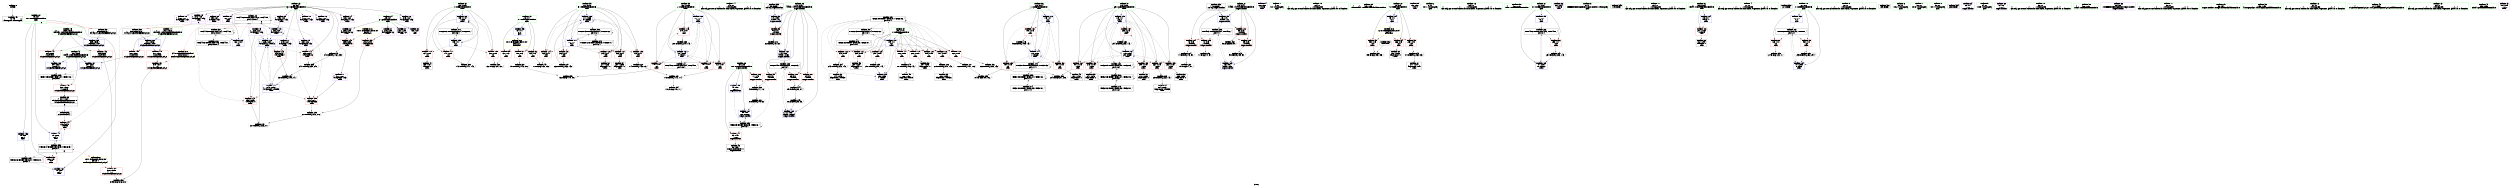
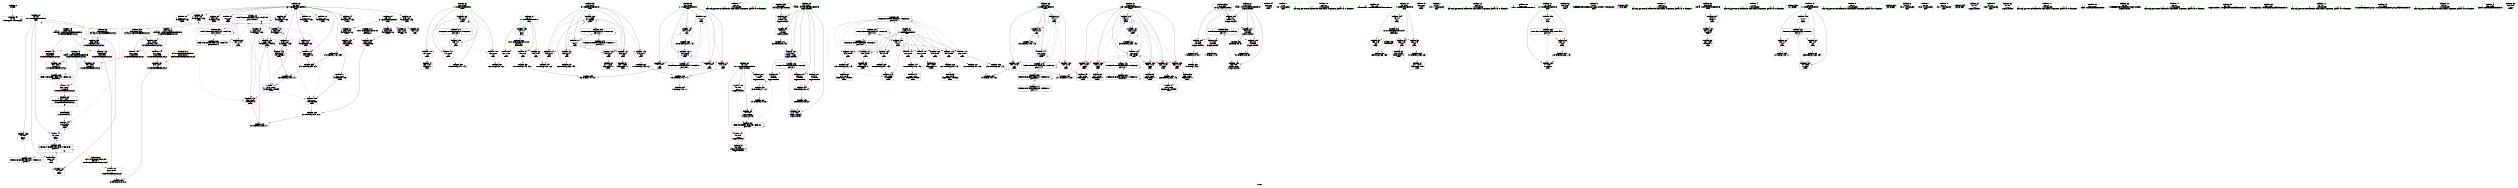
(1116, 88) -> none
